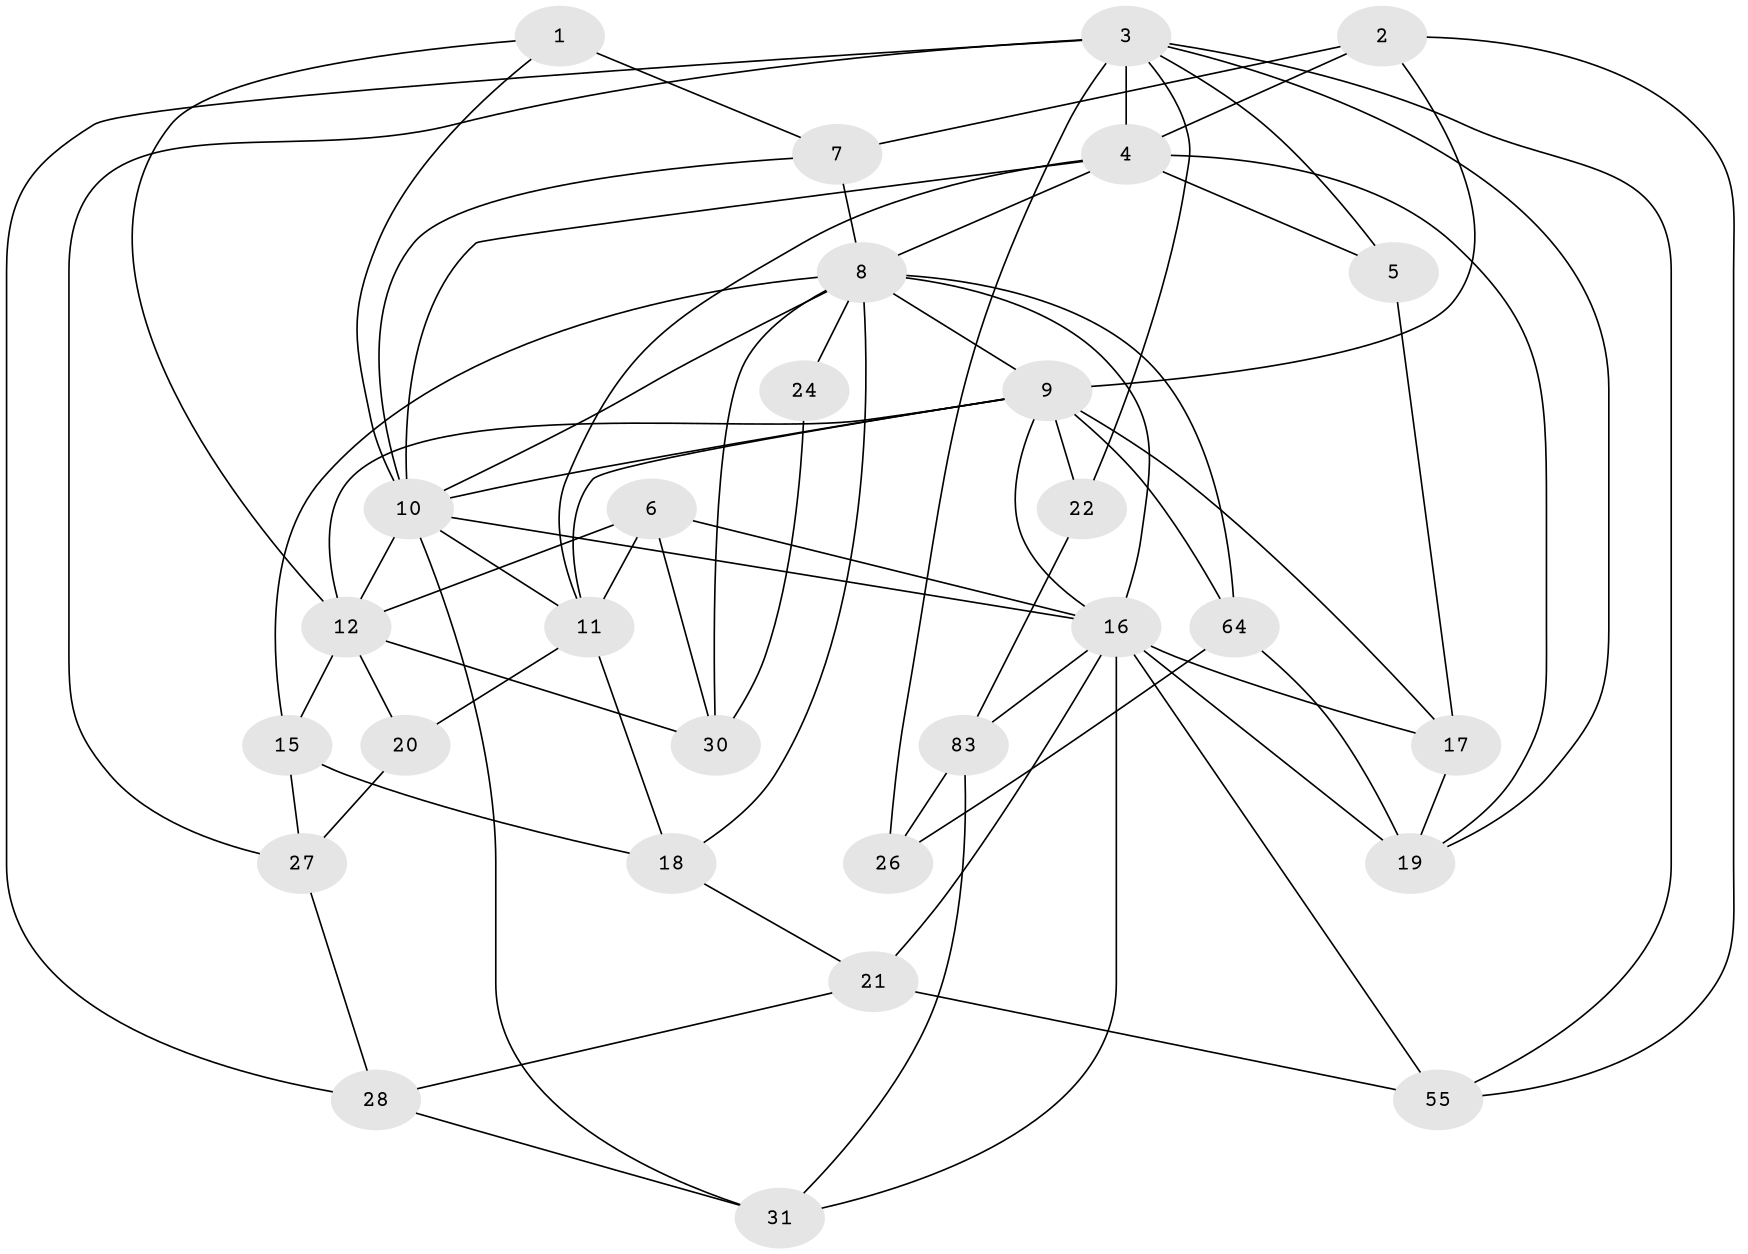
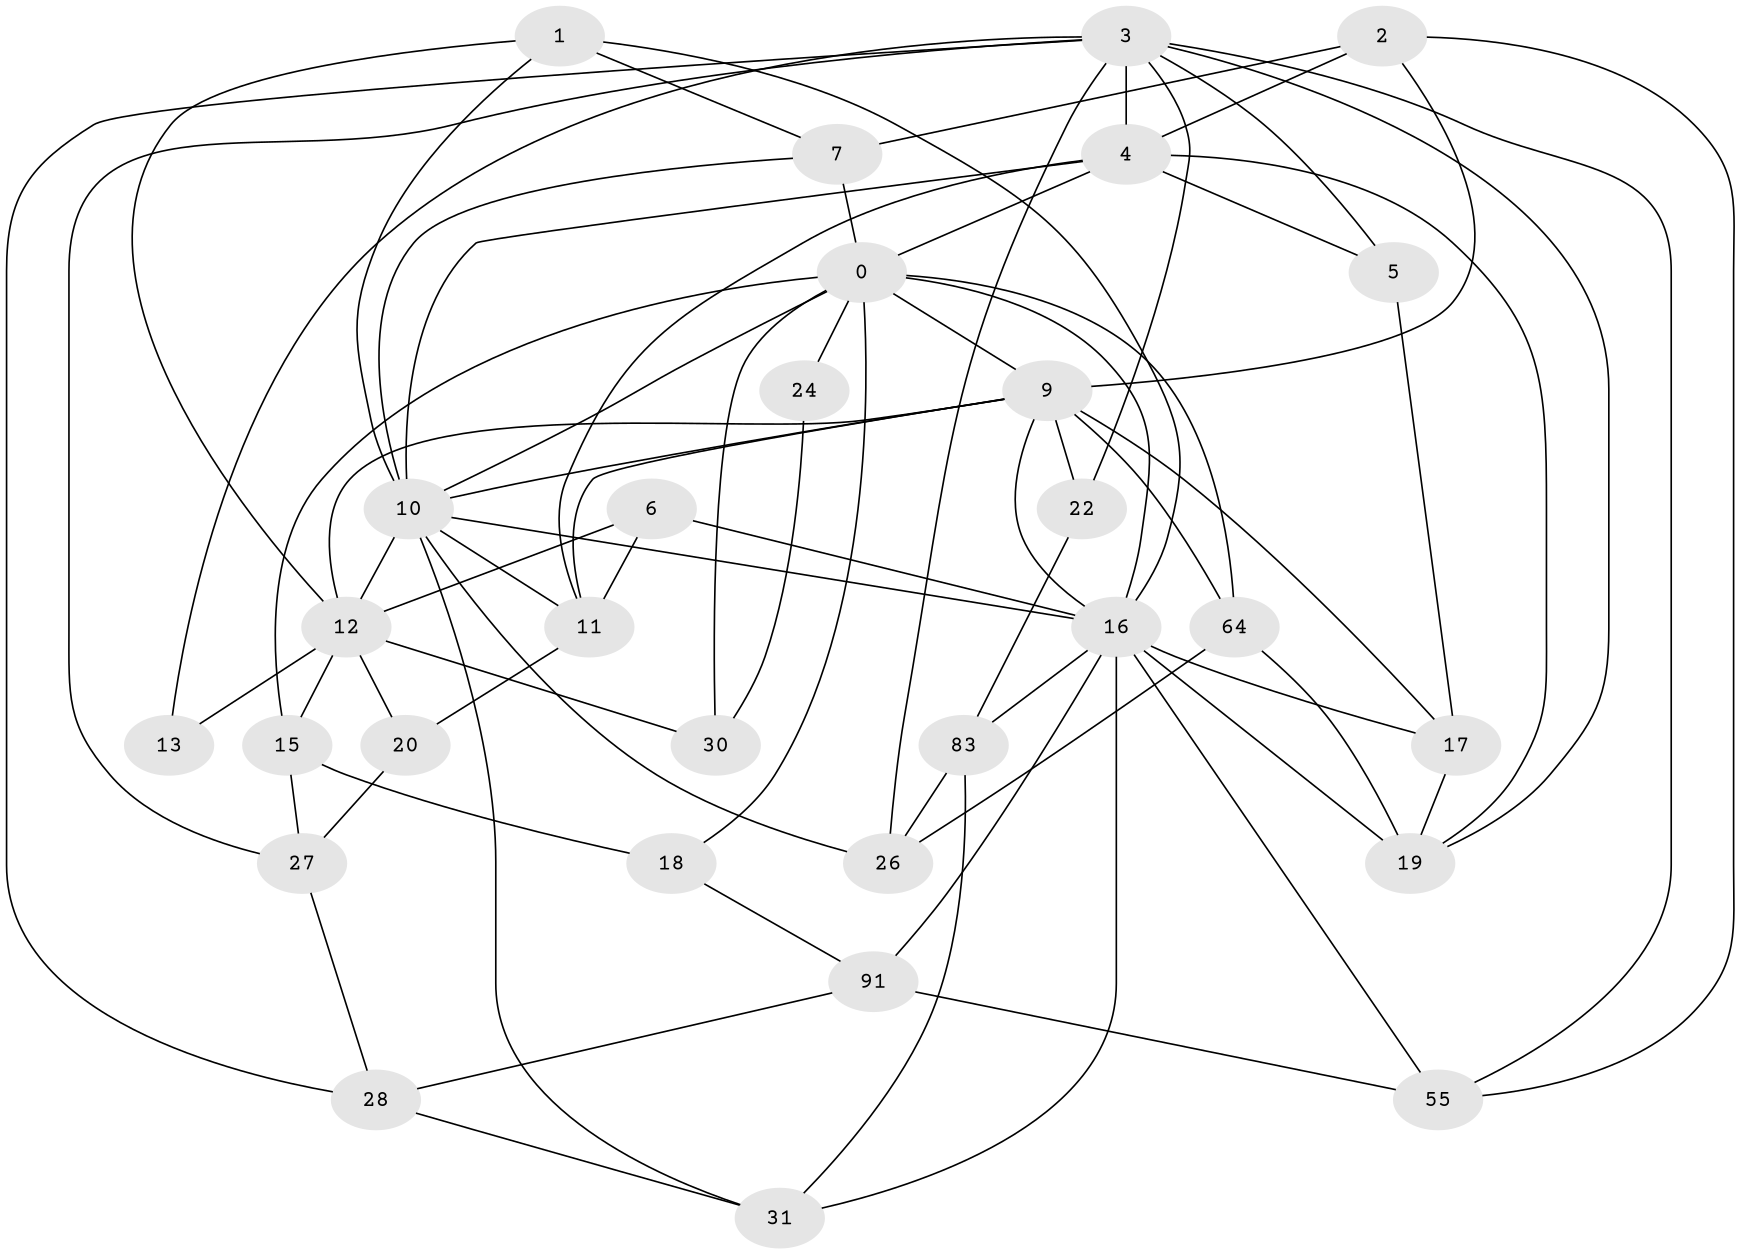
none -> (1006, 190)
(862, 273) -> (862, 273)
(684, 627) -> none
none -> (605, 737)
none -> (169, 745)
(630, 745) -> none
(873, 982) -> (873, 982)
